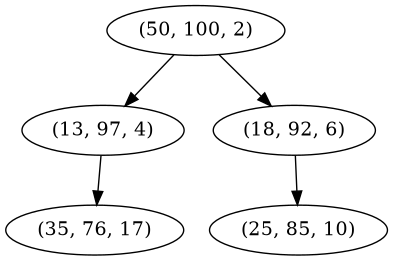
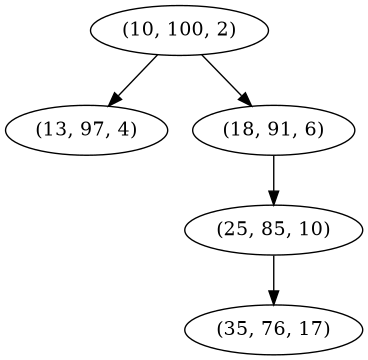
(196, 30) -> (179, 30)
(294, 130) -> (274, 130)
(99, 173) -> (274, 273)
